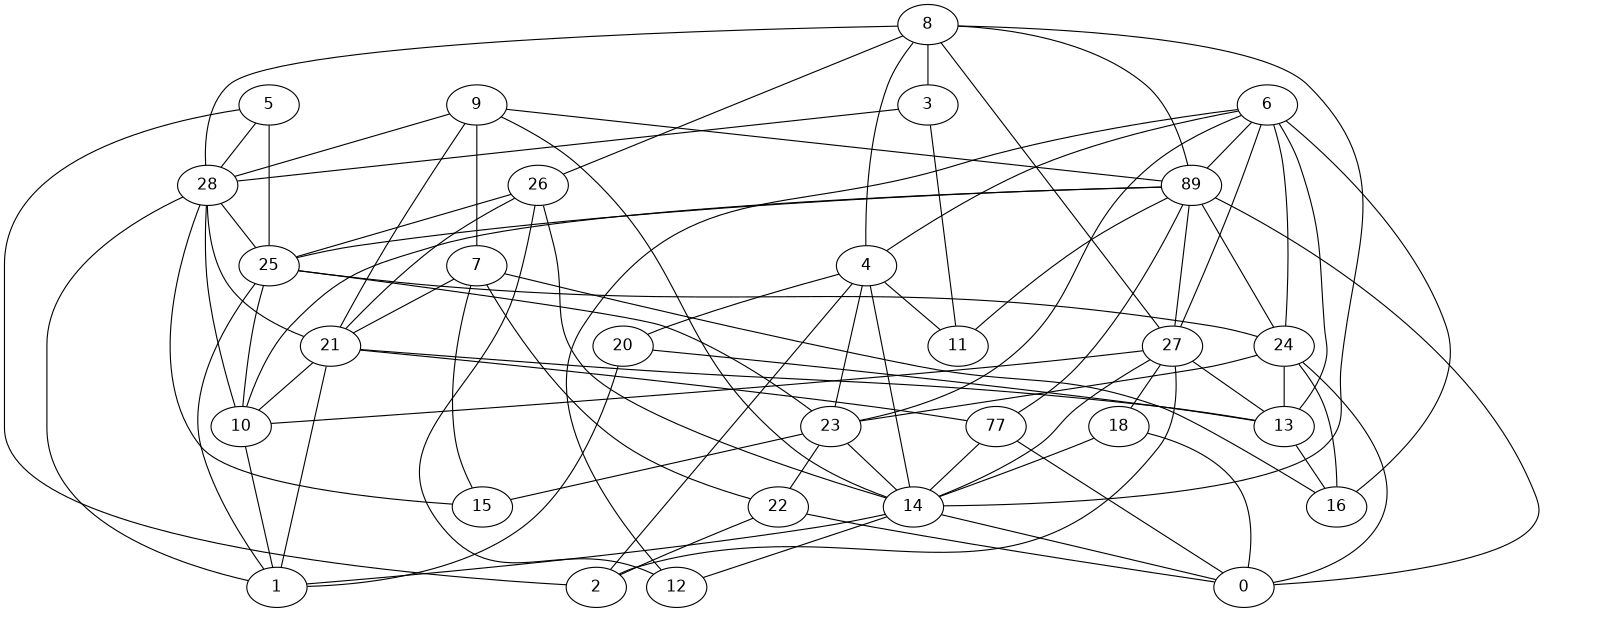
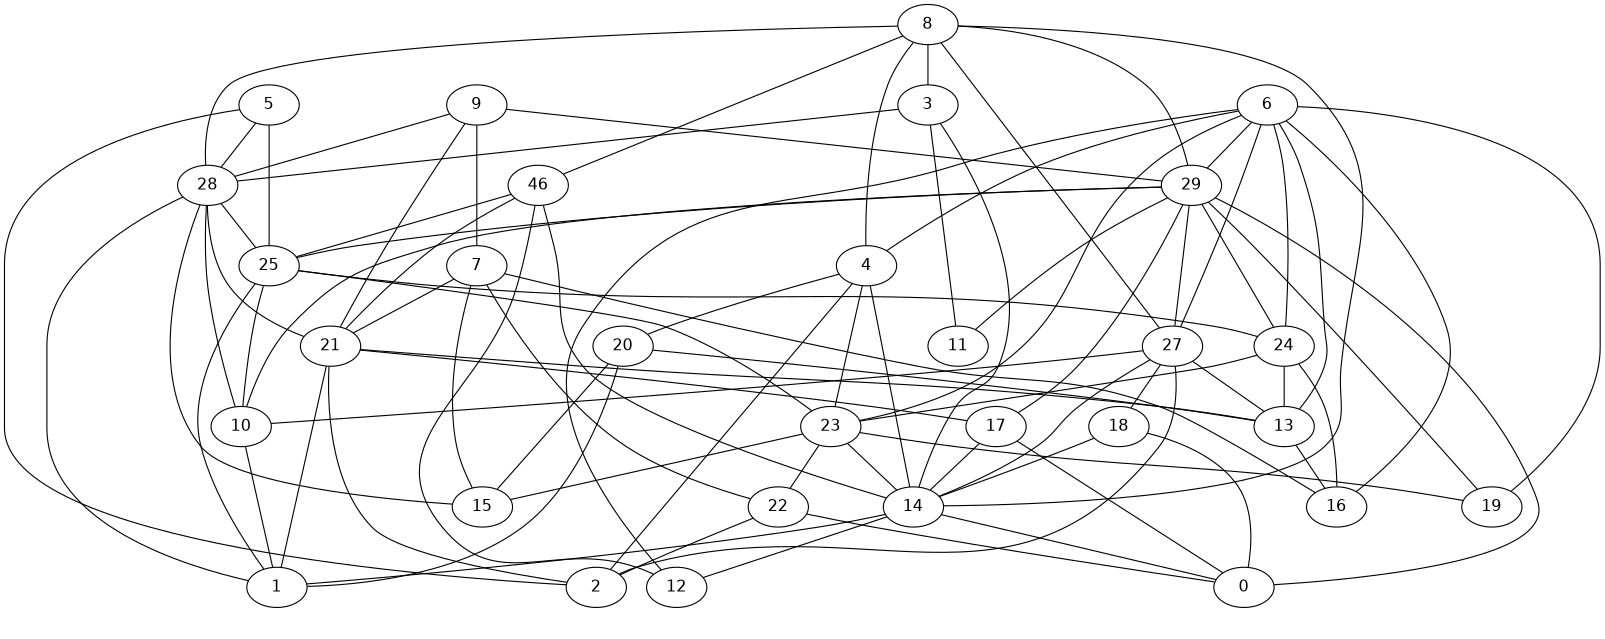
(538, 185) -> (538, 185)
(1191, 185) -> (1191, 185)
(912, 306) -> none
(694, 327) -> (1009, 312)
(286, 386) -> (386, 537)
none -> (553, 426)
(996, 427) -> (996, 427)
(1386, 491) -> none
none -> (1492, 507)
